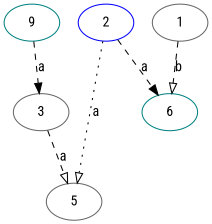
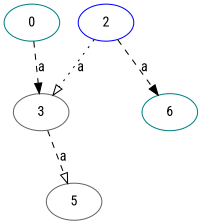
(32, 23) -> (32, 23)
(180, 23) -> none
(91, 107) -> (77, 63)
